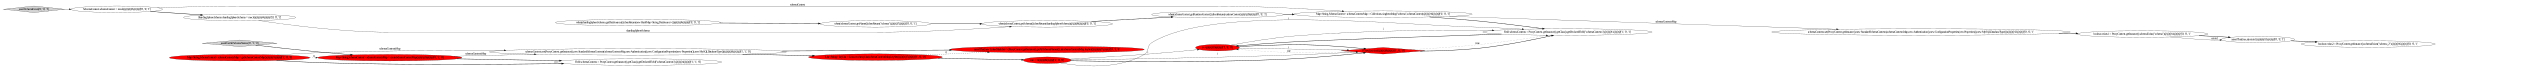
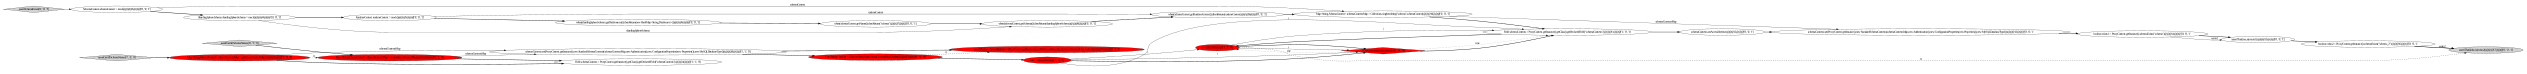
none -> (390, 17)
none -> (1722, 32)
none -> (2486, 50)
none -> (117, 58)
